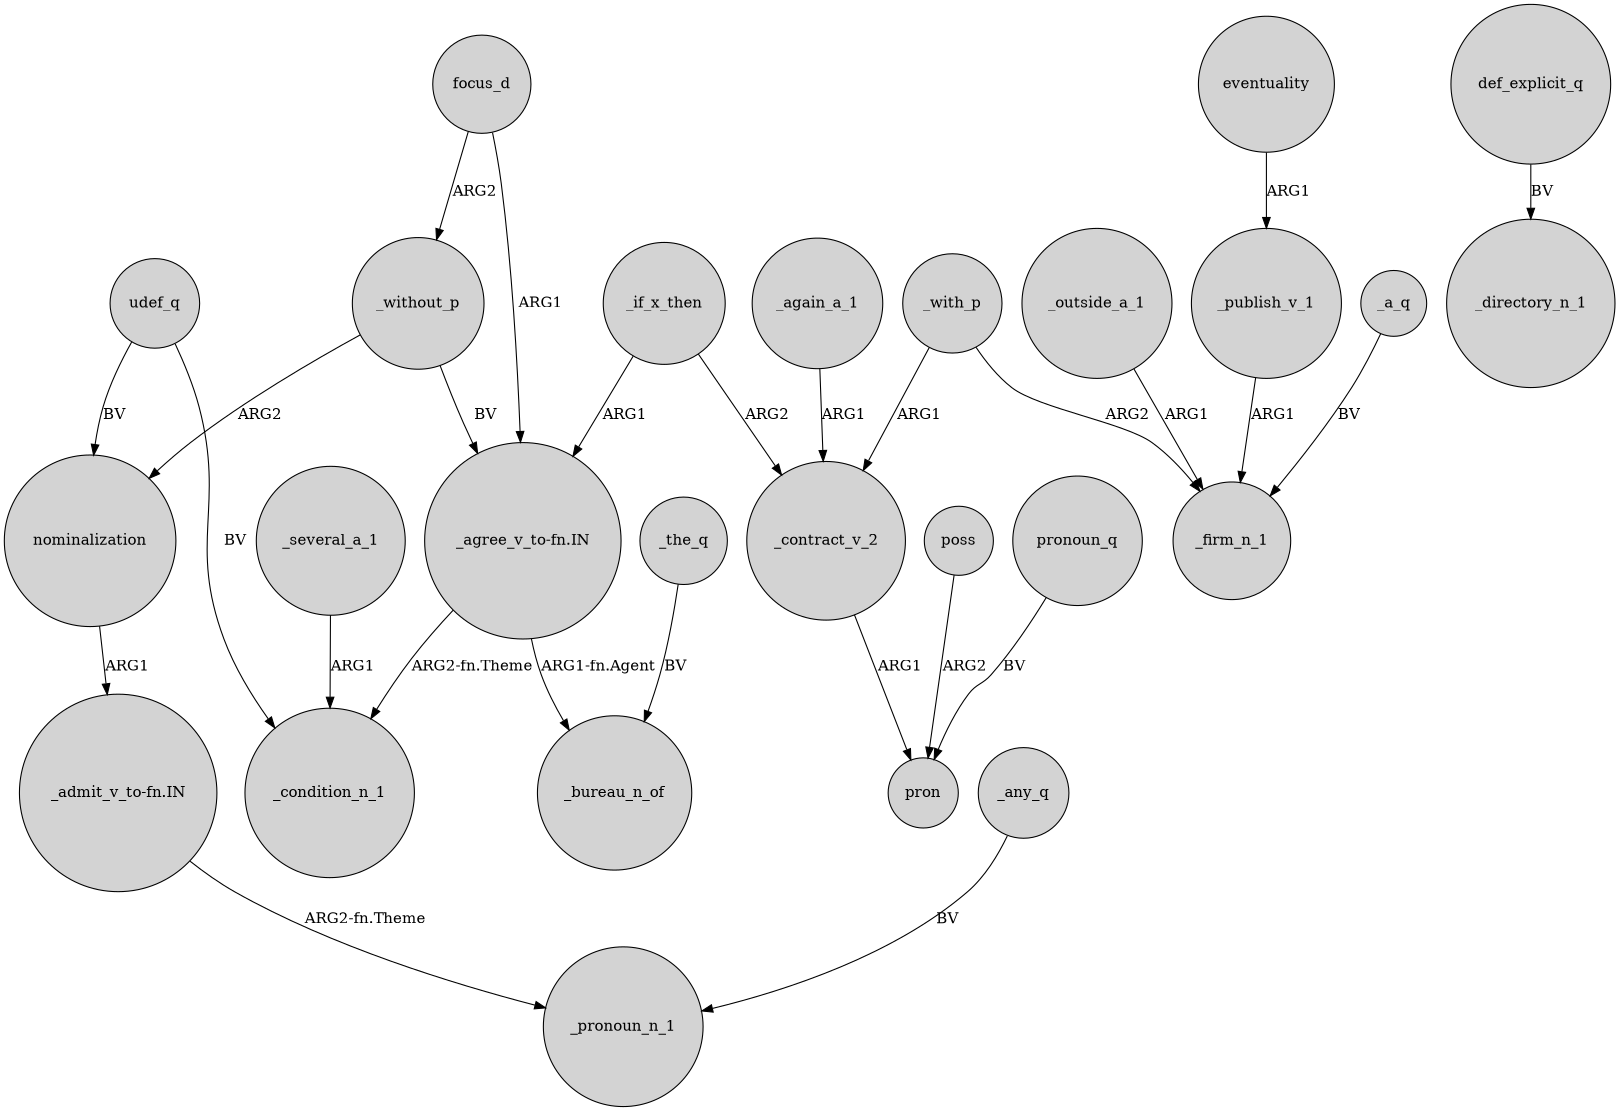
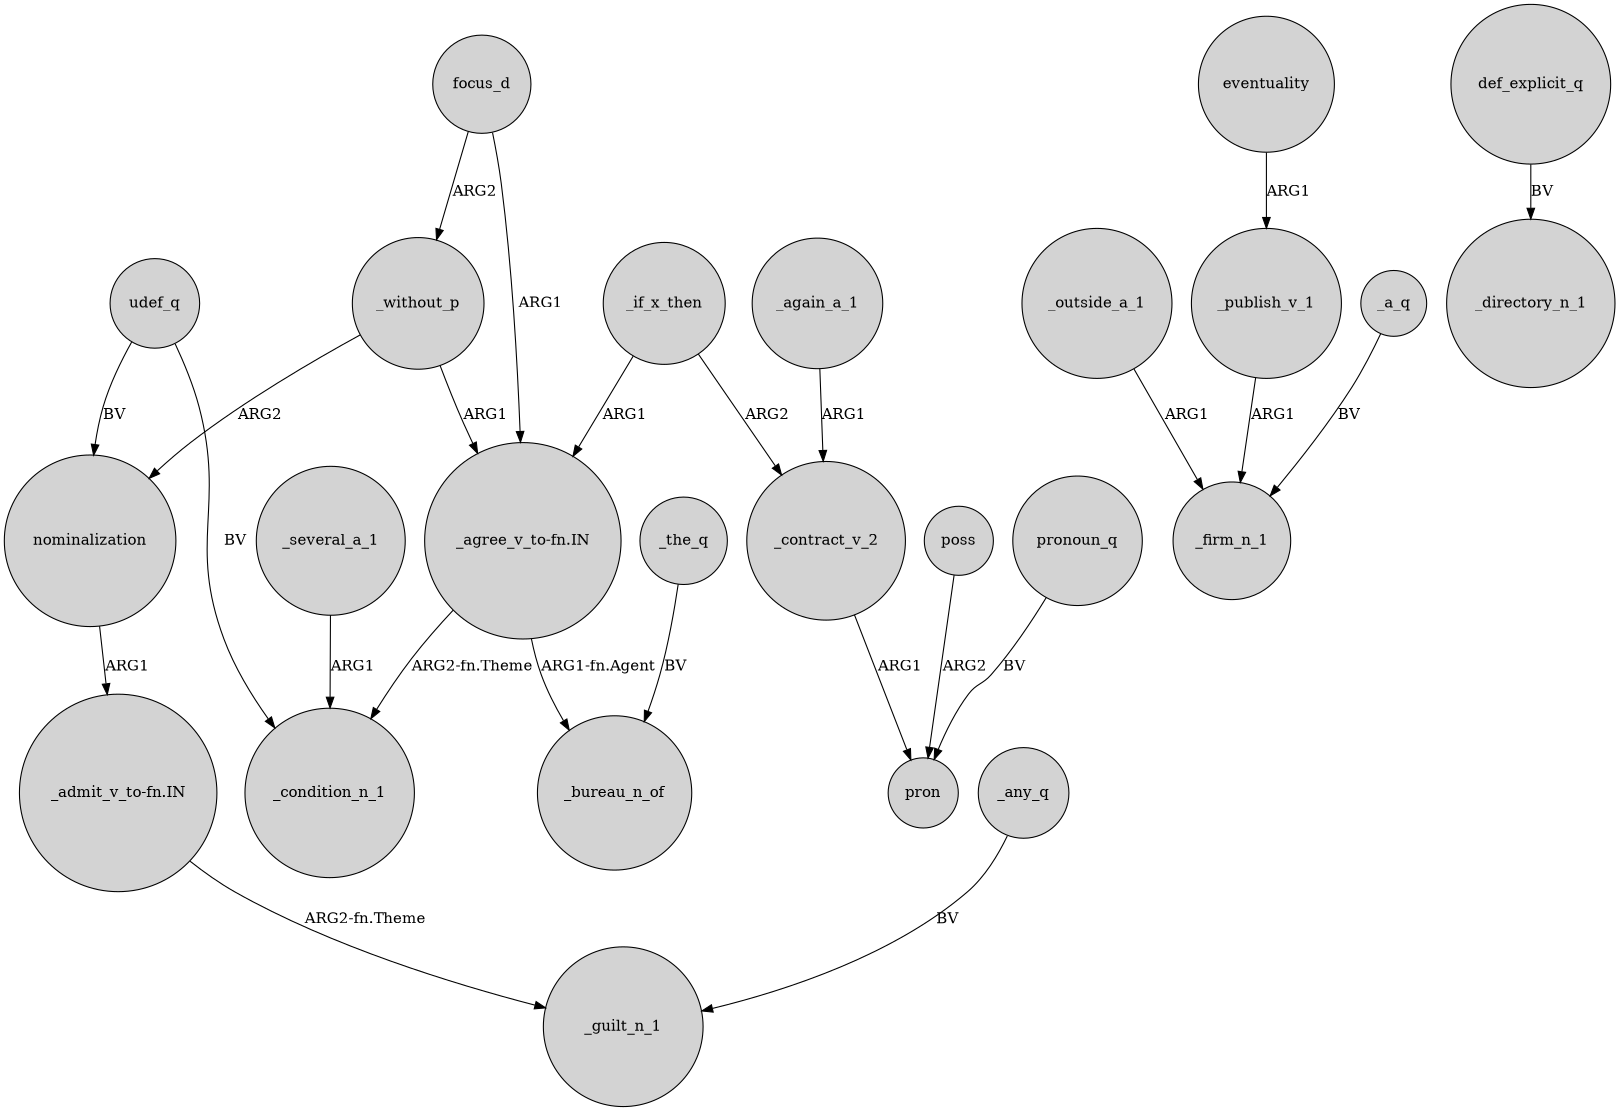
(952, 303) -> none
(486, 415) -> (486, 415)
(623, 1027) -> (623, 1027)
